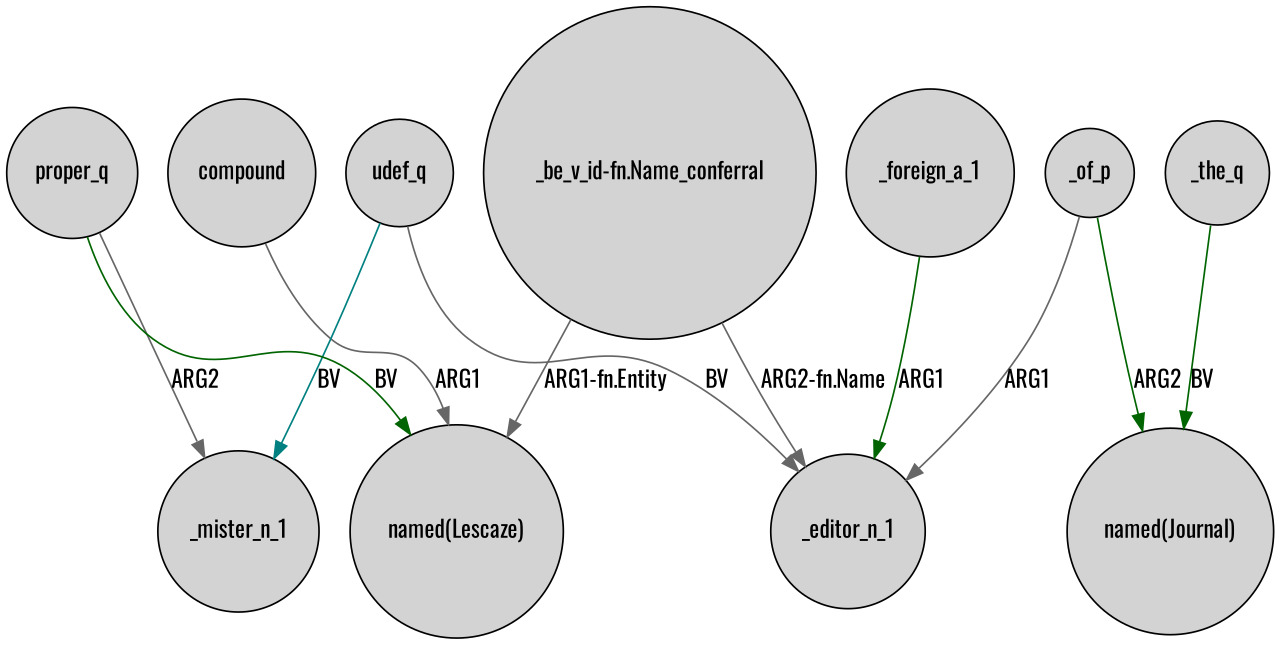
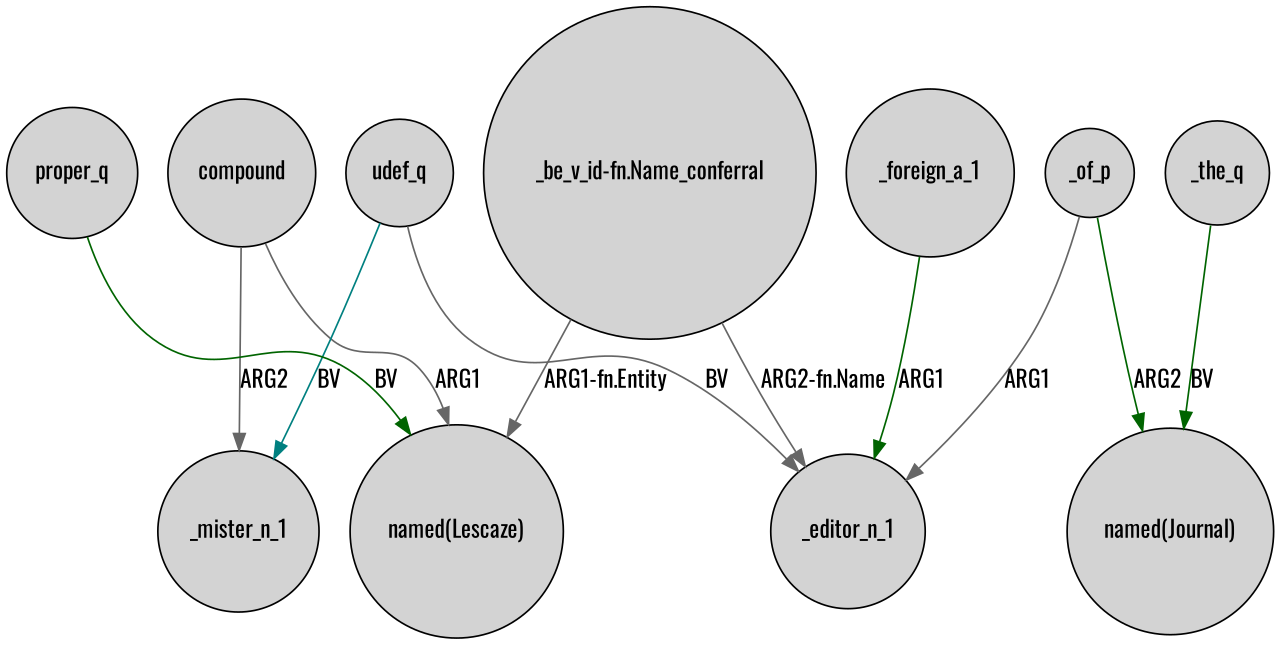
(156, 353) -> (240, 340)
